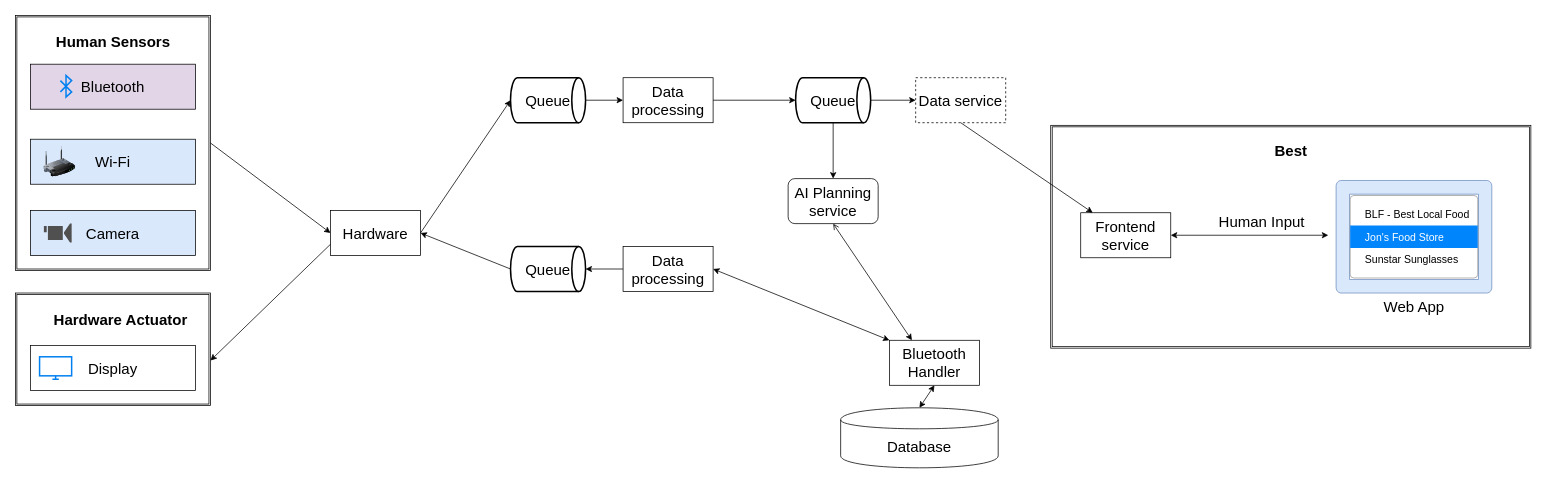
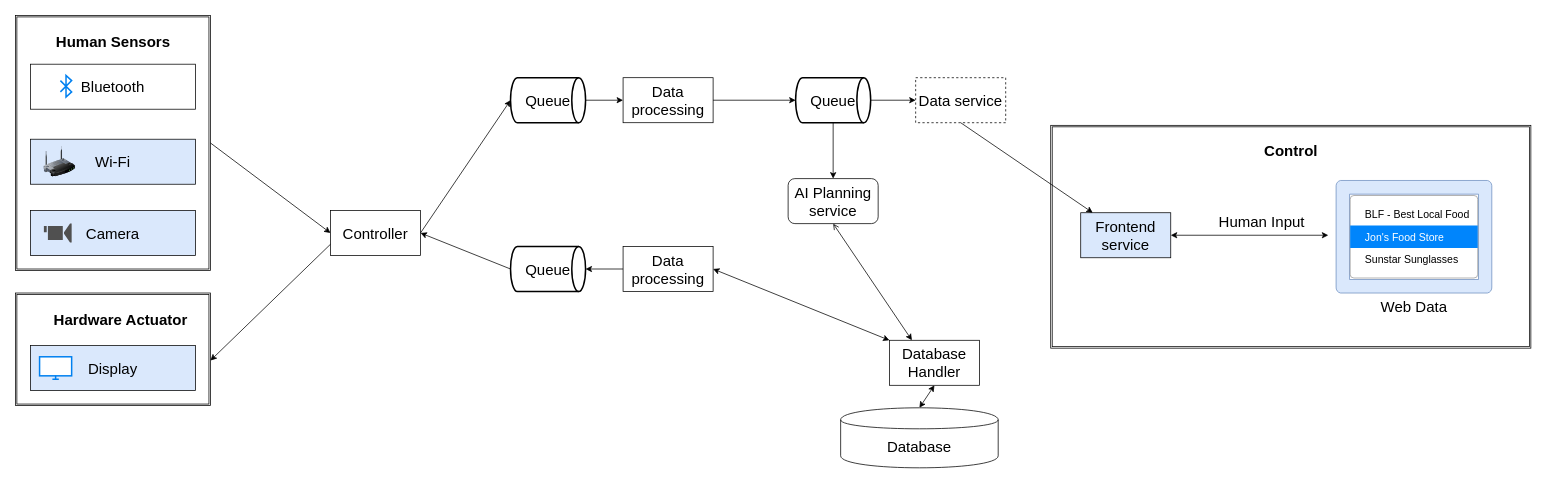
(113, 87) -> (113, 87)
(1291, 150) -> (1291, 150)
(375, 233) -> (375, 233)
(1125, 235) -> (1125, 235)
(1414, 307) -> (1414, 307)
(934, 363) -> (934, 363)
(113, 368) -> (113, 368)
